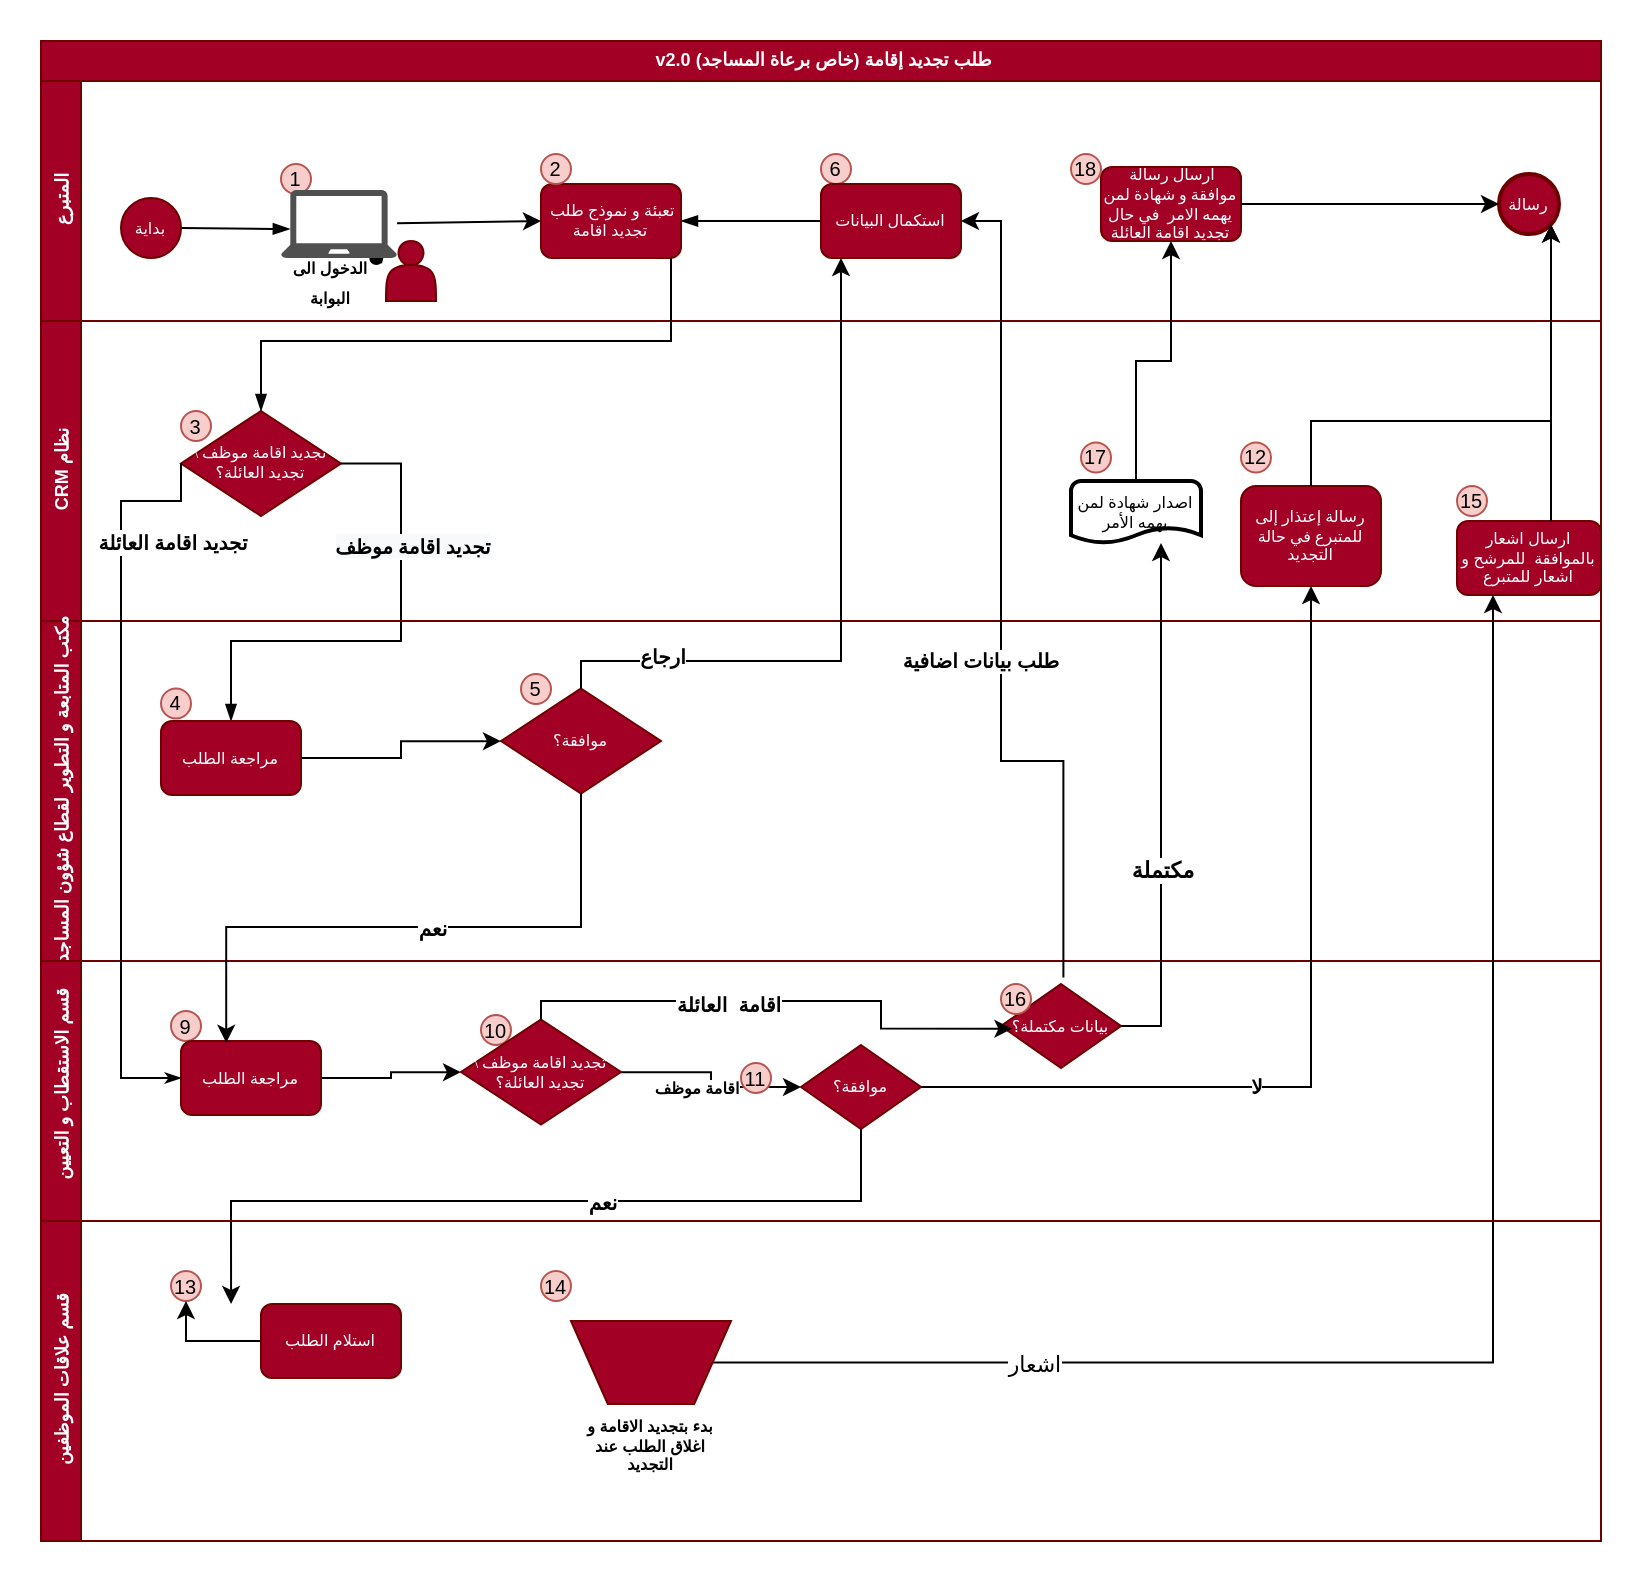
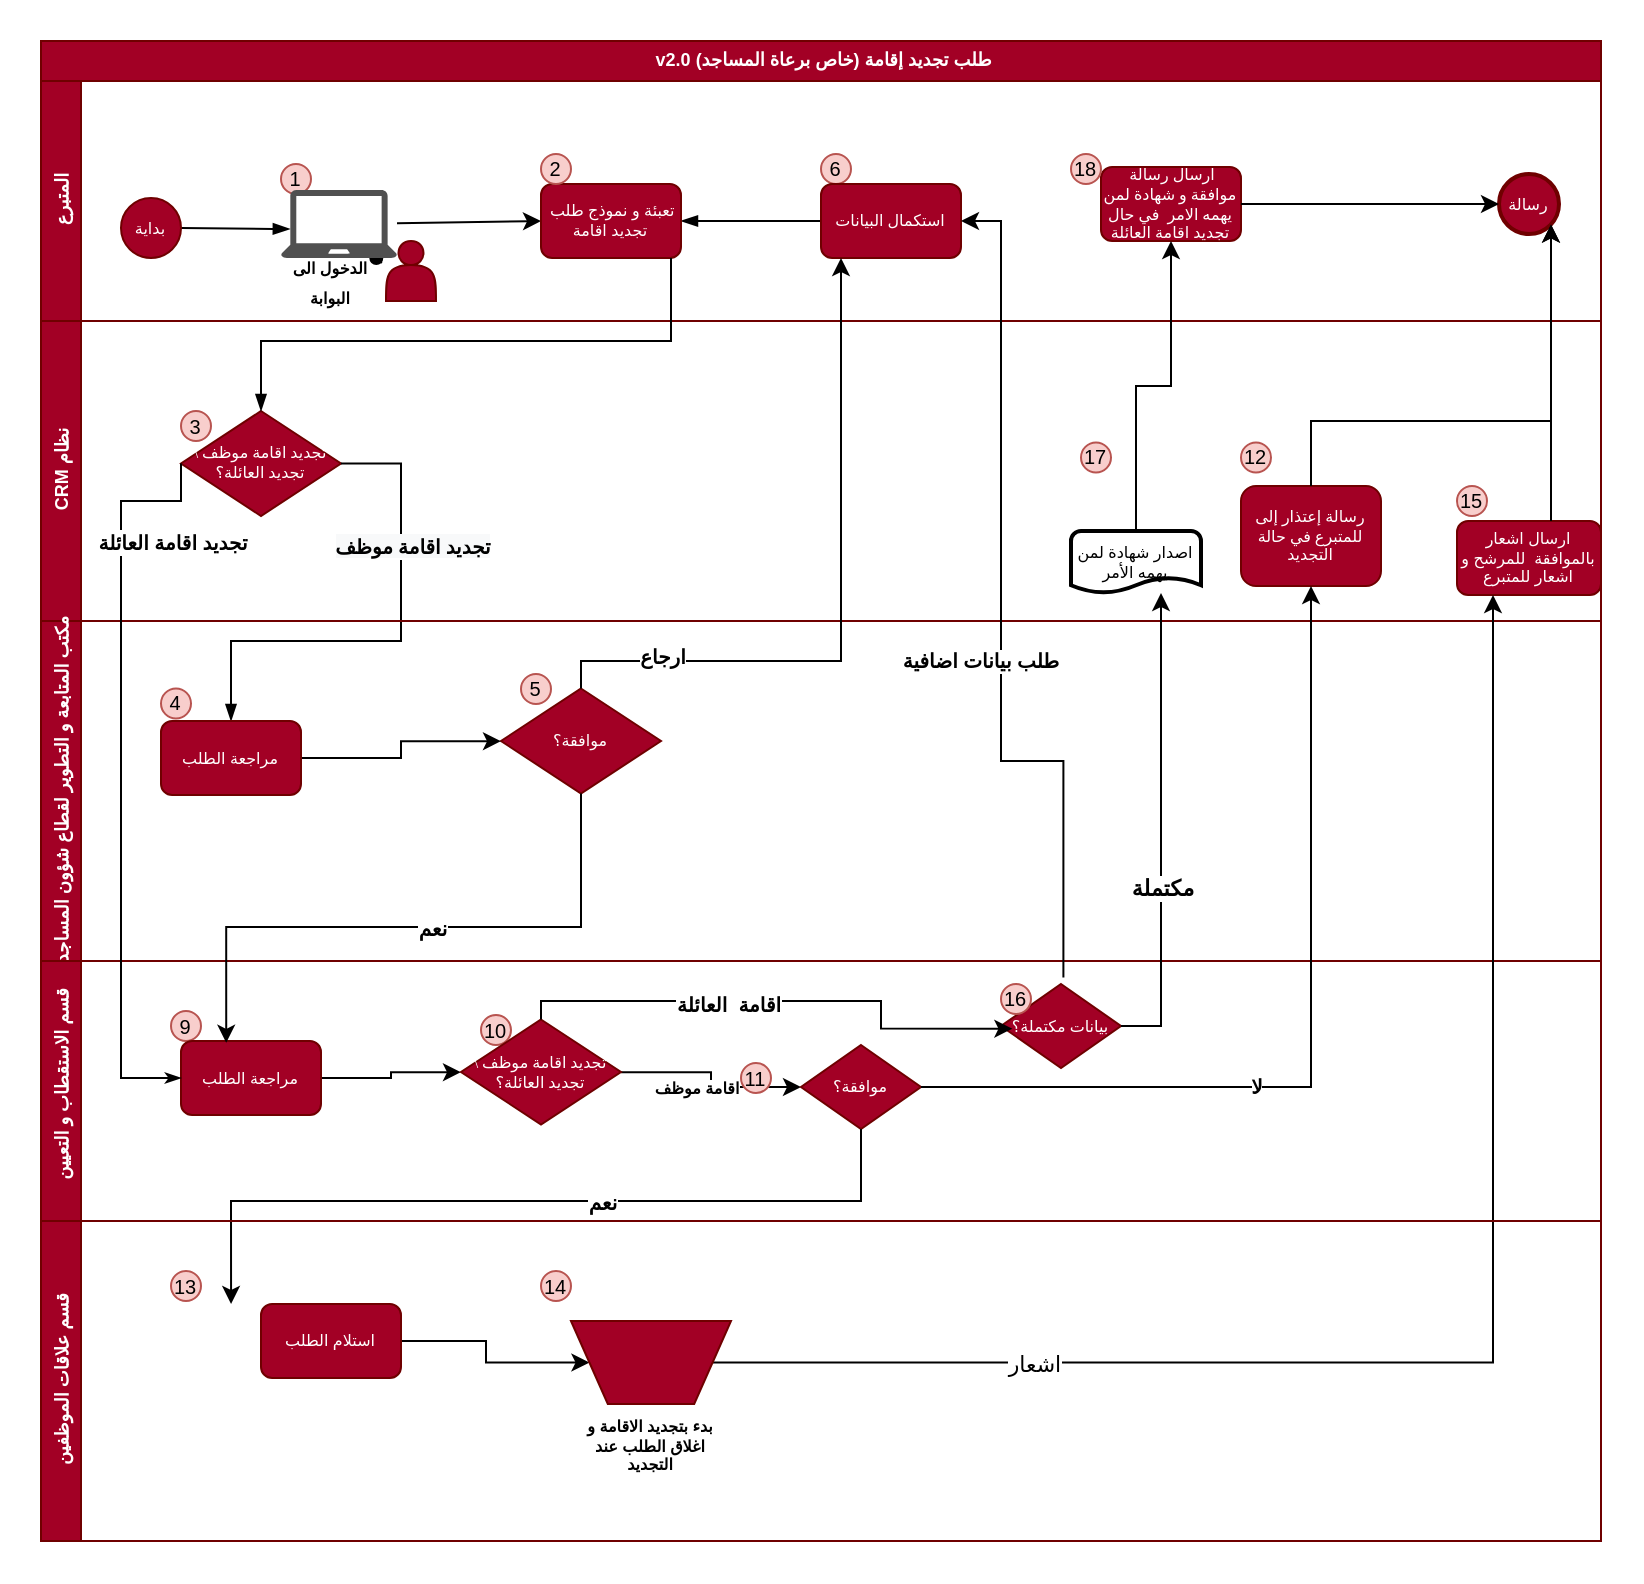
(1136, 512) -> (1136, 562)
(210, 1341) -> (486, 1354)
